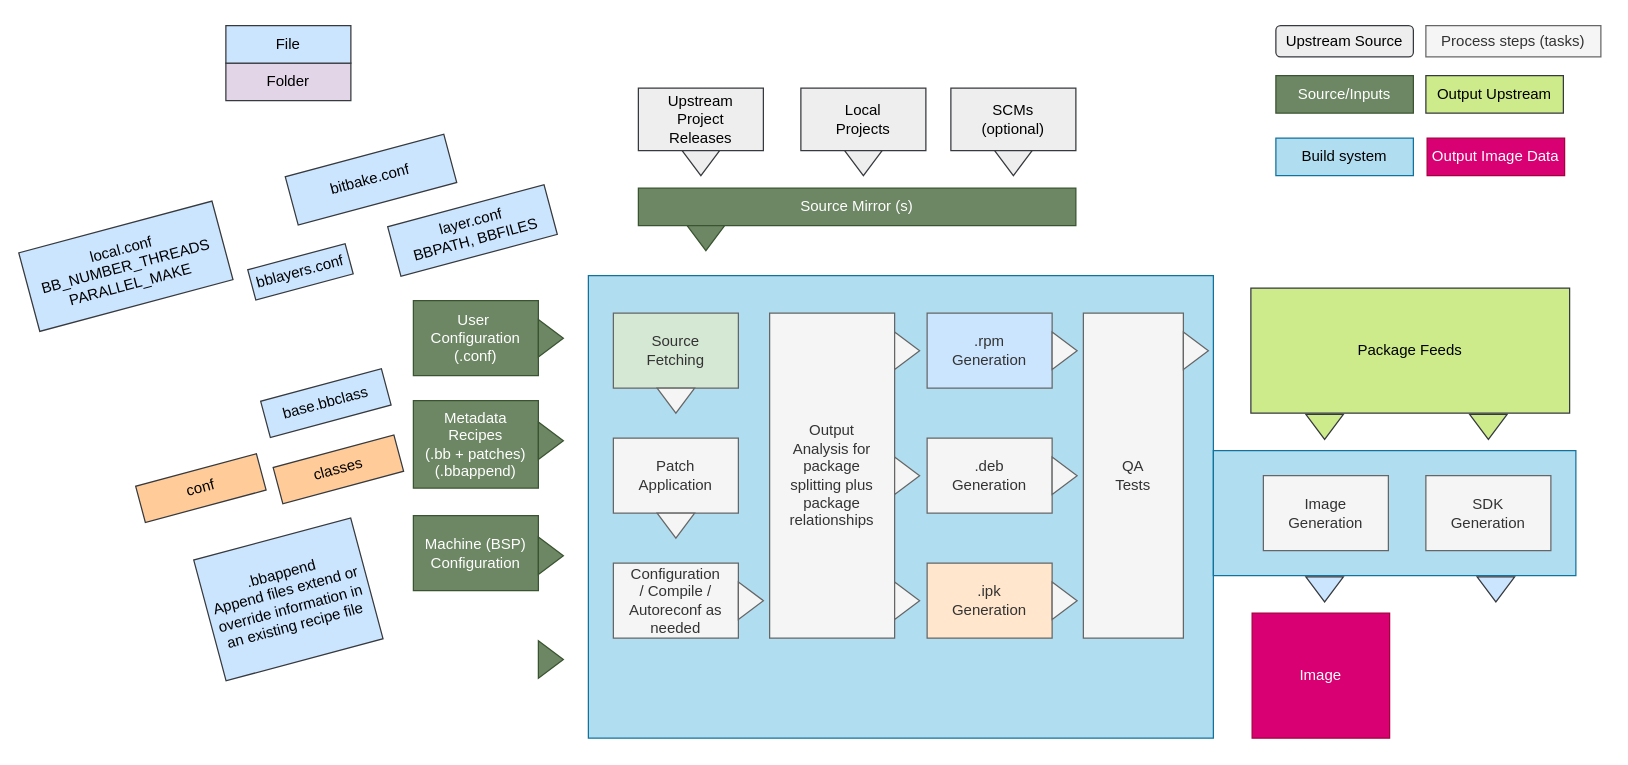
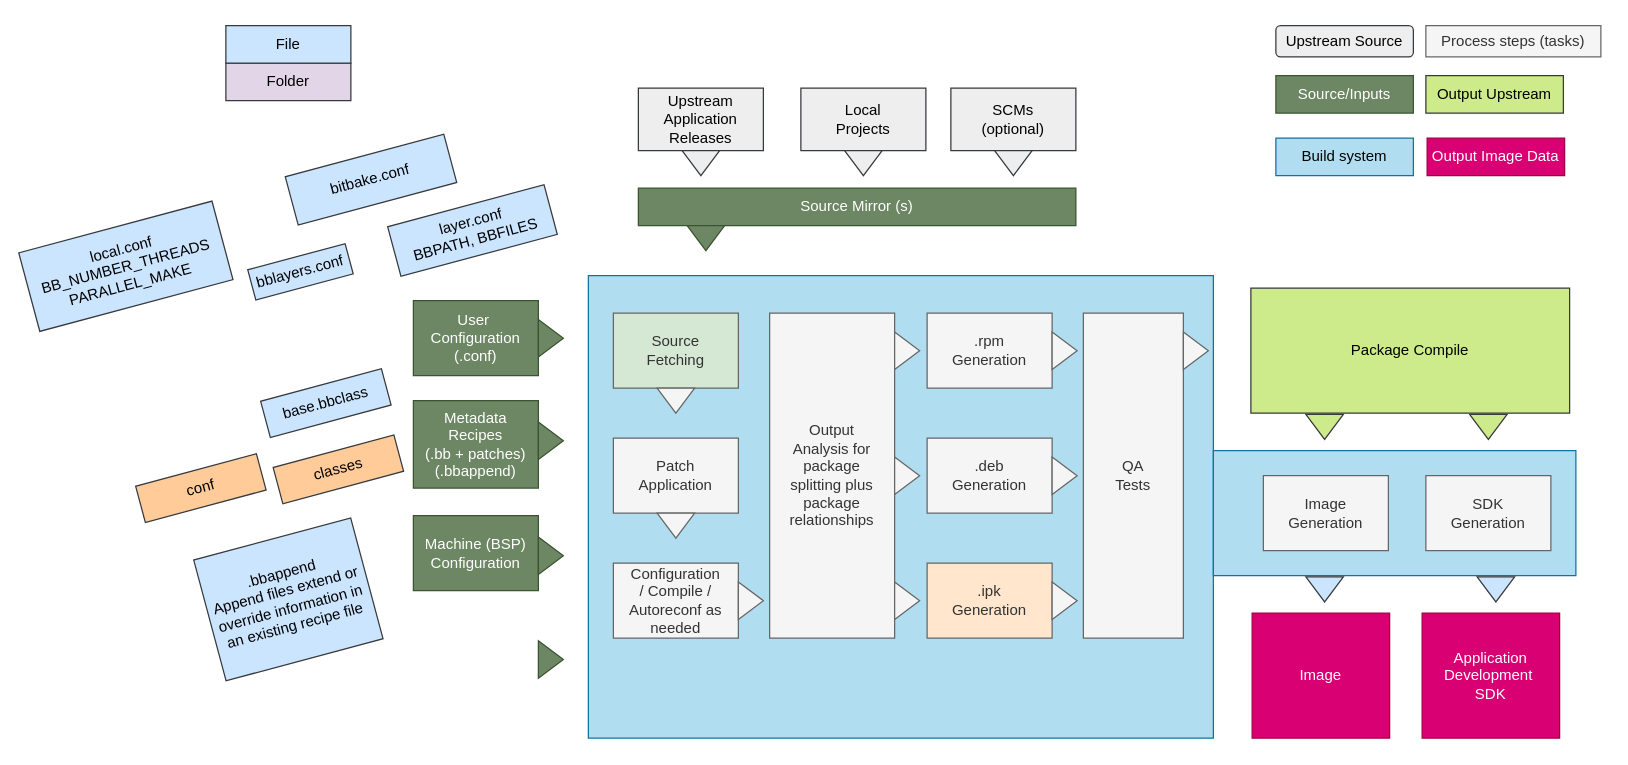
(701, 119) -> (701, 119)
(989, 351) -> (989, 351)
(1410, 351) -> (1410, 351)
none -> (1491, 676)
